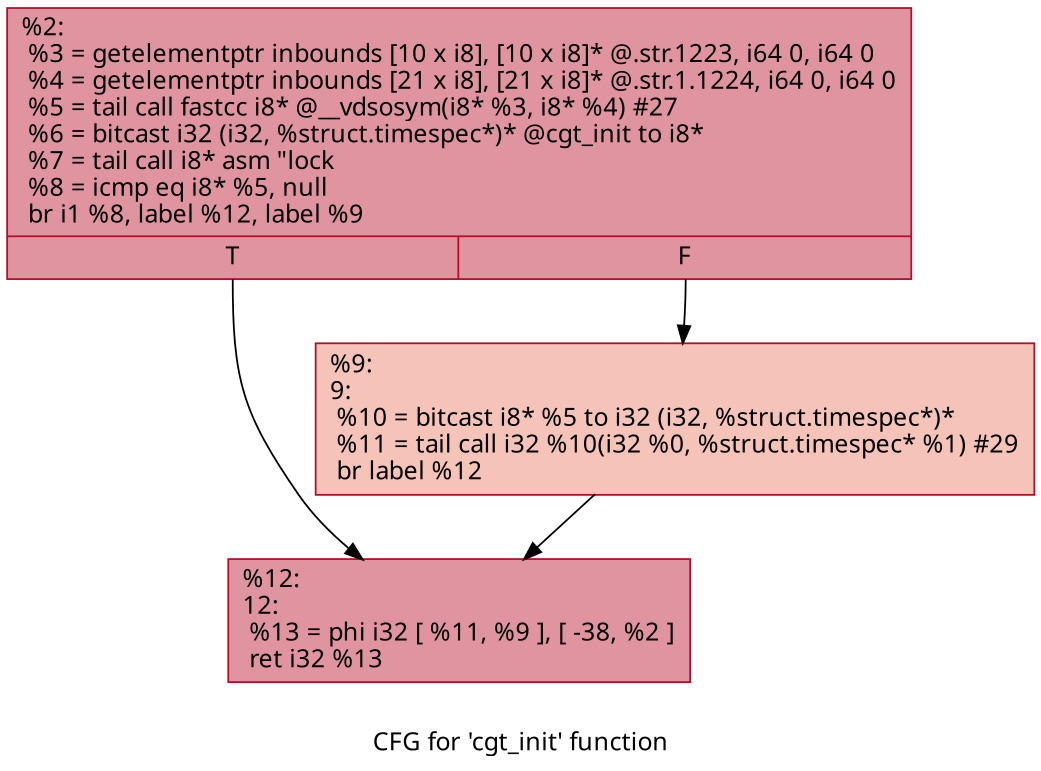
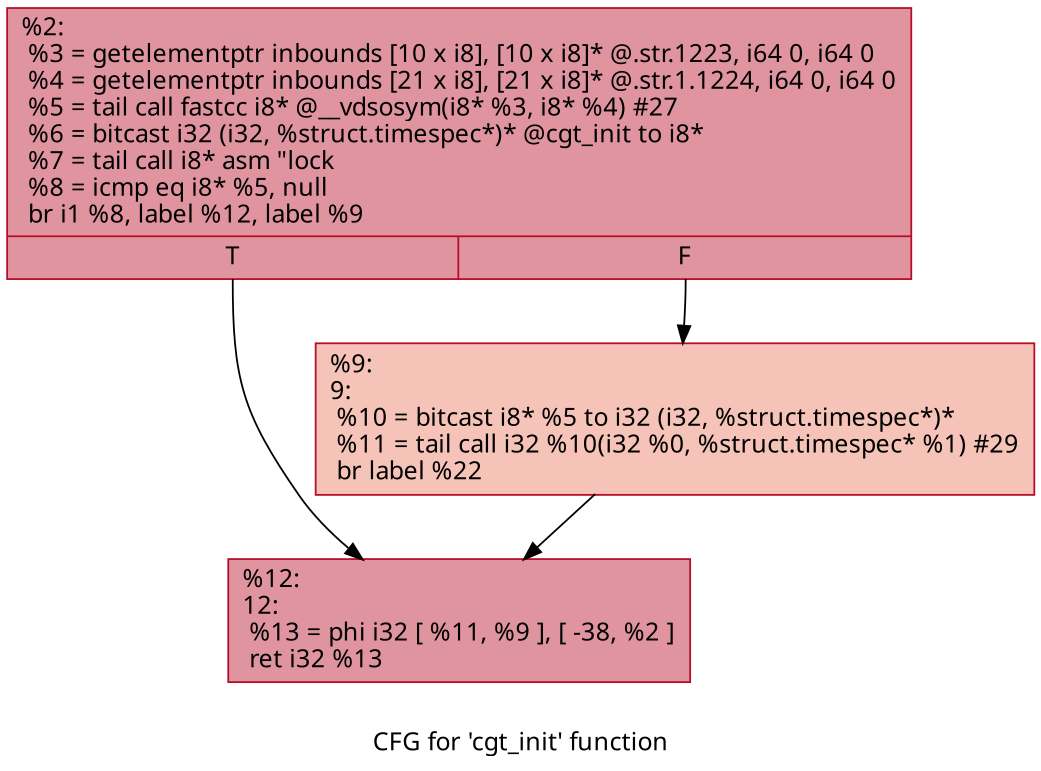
(407, 472) -> (407, 472)
